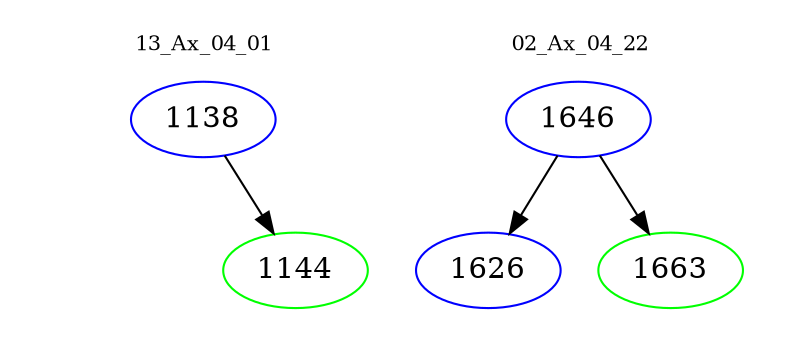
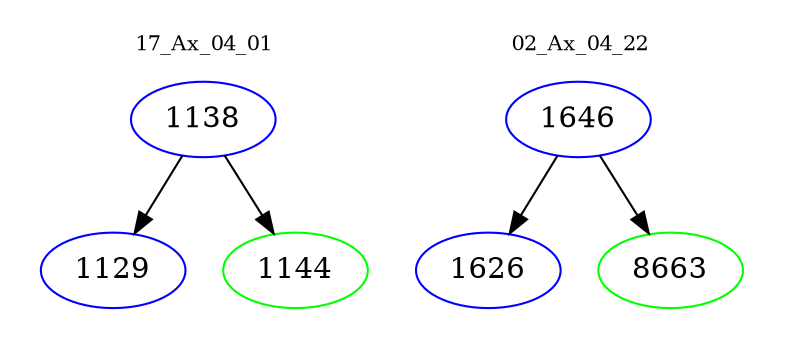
(204, 45) -> (204, 45)
none -> (113, 270)
(671, 270) -> (671, 270)
